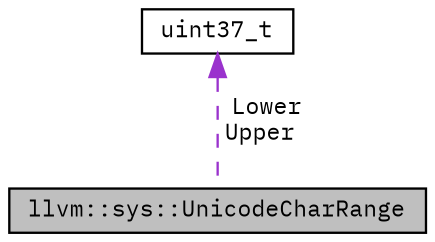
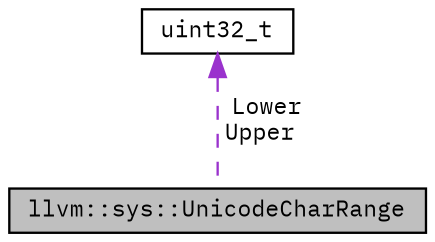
(218, 31) -> (218, 31)
